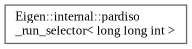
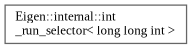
(96, 24) -> (96, 24)
